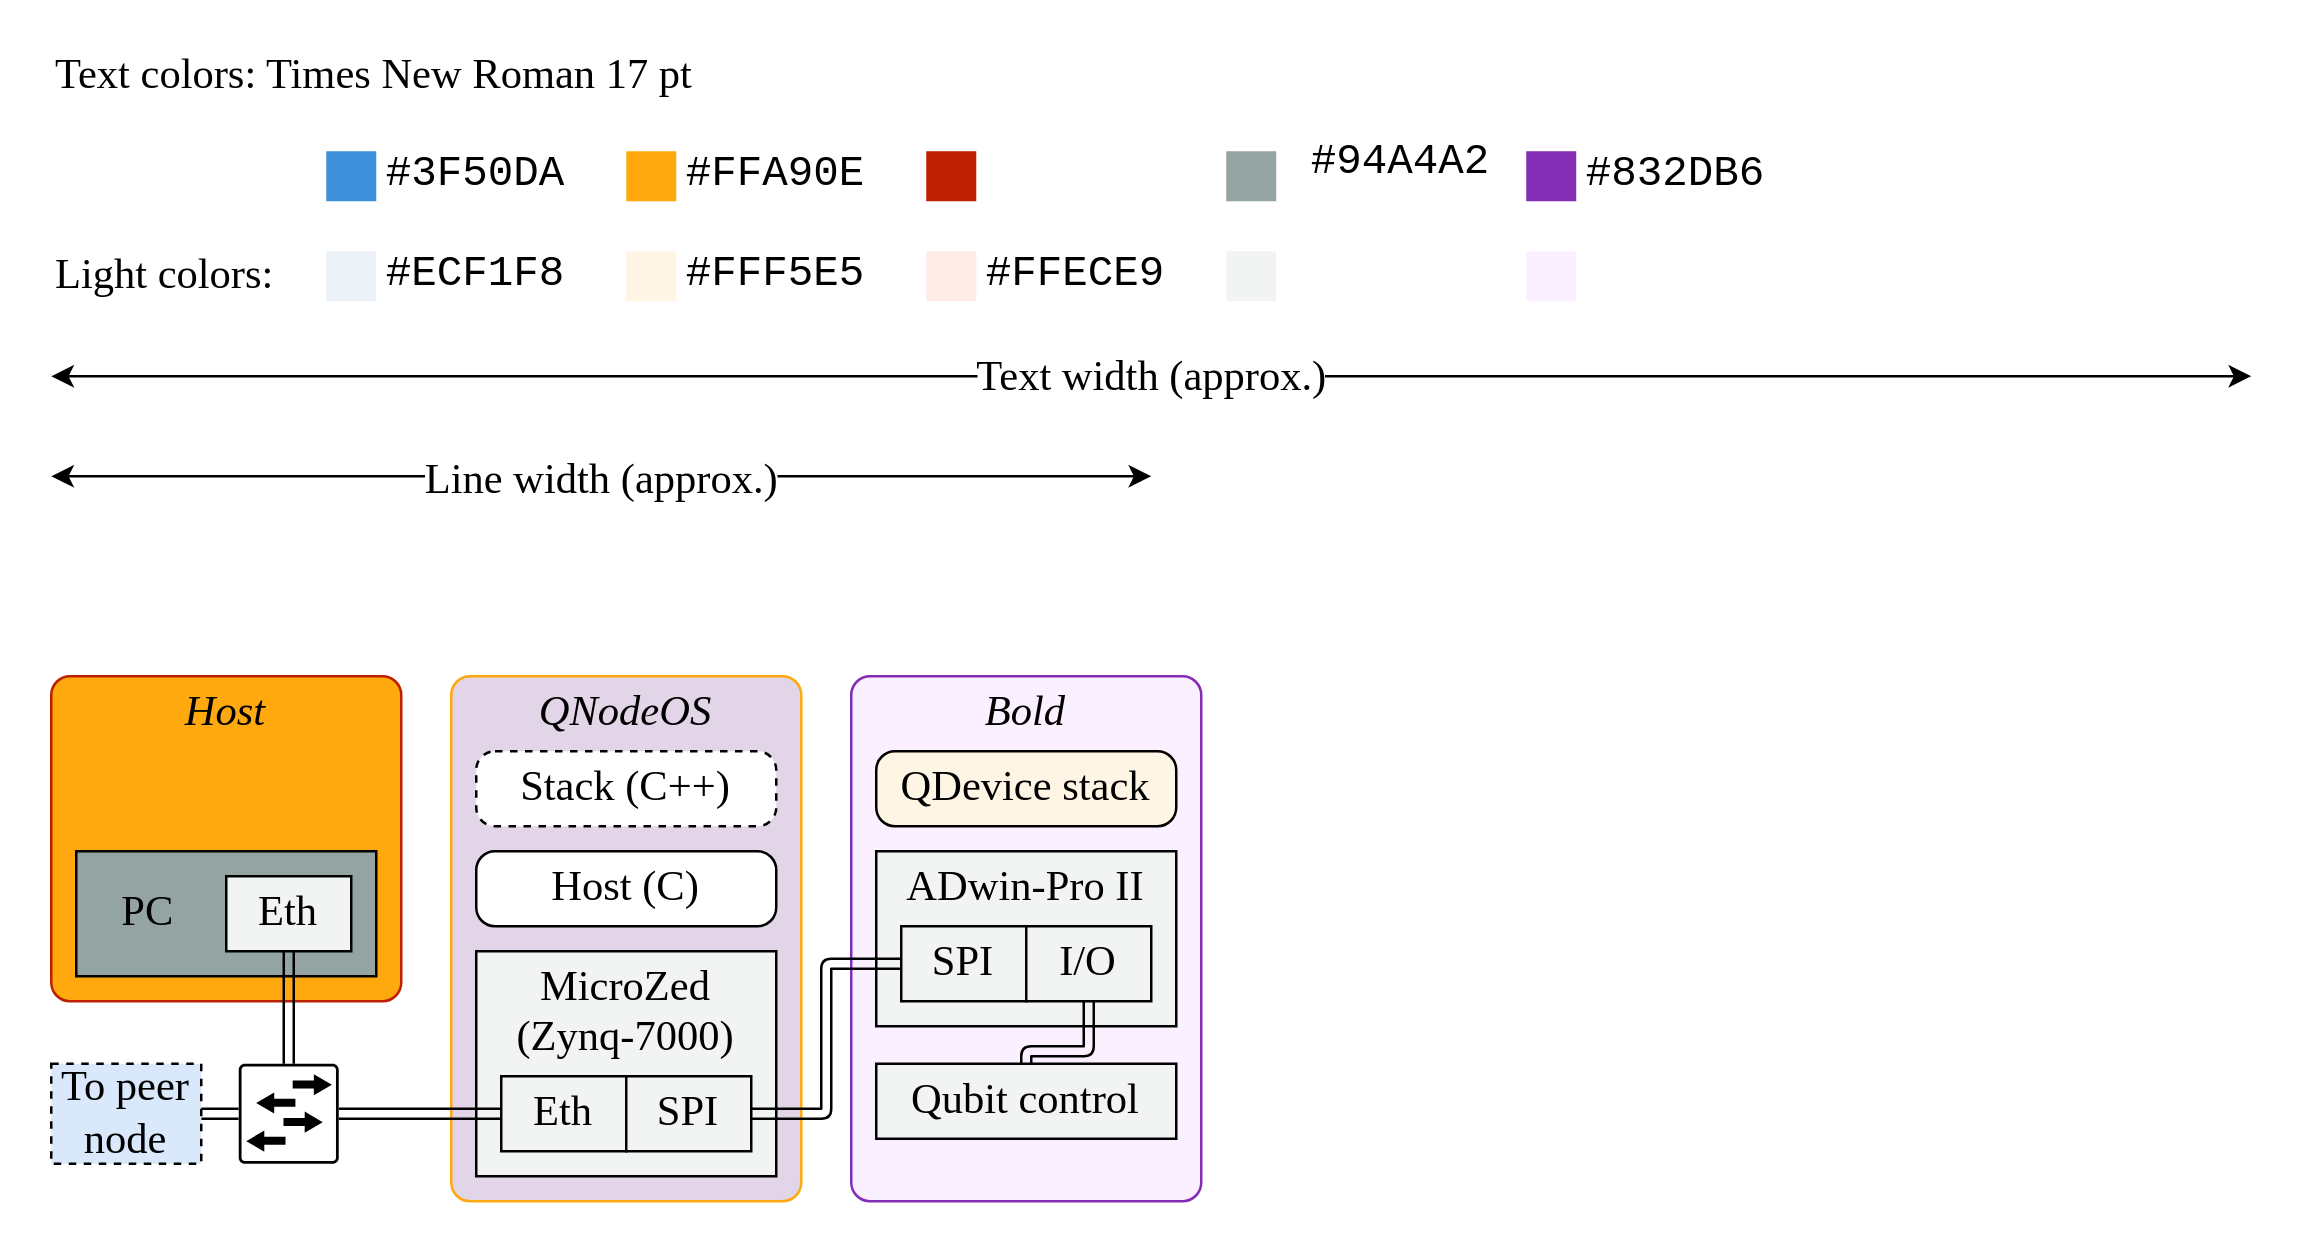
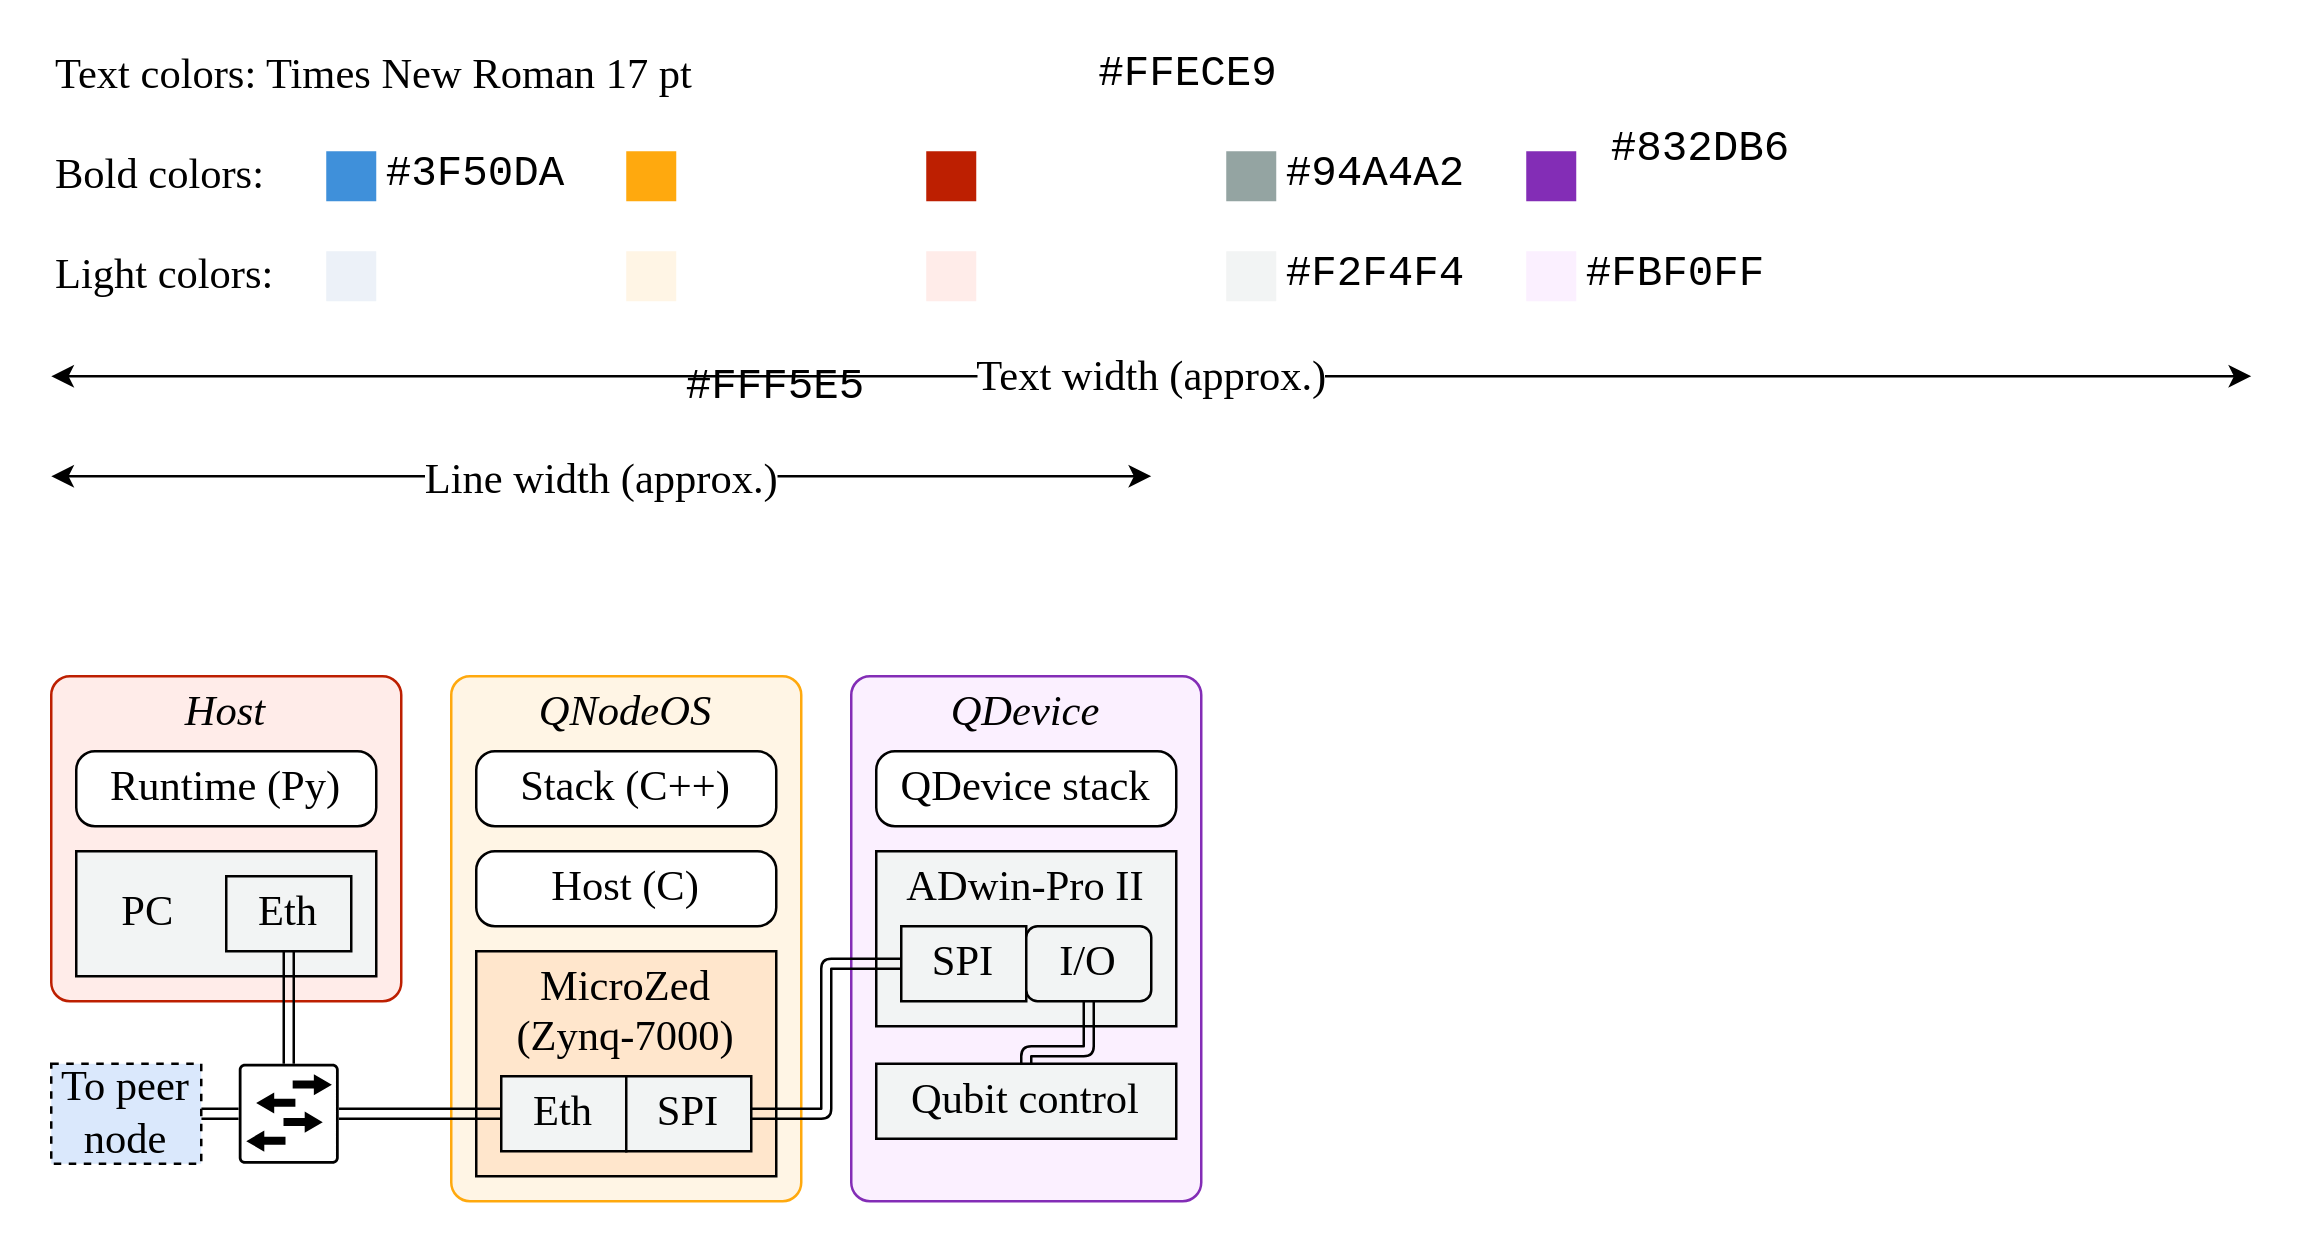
(1401, 164) -> (1376, 176)
none -> (176, 176)
(776, 176) -> none
(1676, 176) -> (1701, 151)
(476, 276) -> none
(776, 276) -> (776, 389)
(1076, 276) -> (1189, 76)
none -> (1376, 276)
none -> (1676, 276)
(1026, 714) -> (1026, 714)
none -> (226, 789)
(626, 789) -> (626, 789)
(1026, 789) -> (1026, 789)
(226, 839) -> (226, 839)
(125, 914) -> (125, 914)
(626, 939) -> (626, 939)
(1089, 964) -> (1089, 964)
(626, 1064) -> (626, 1064)
